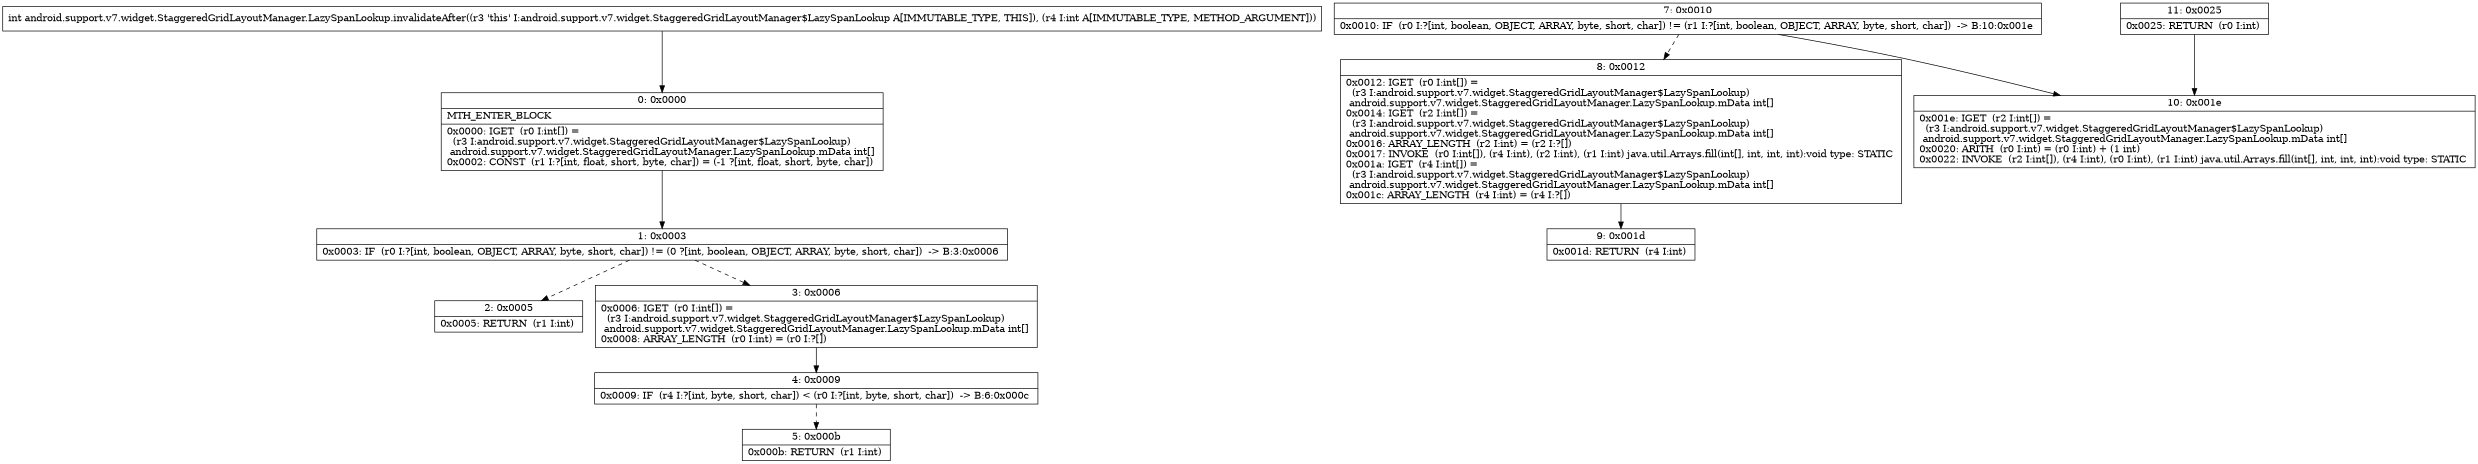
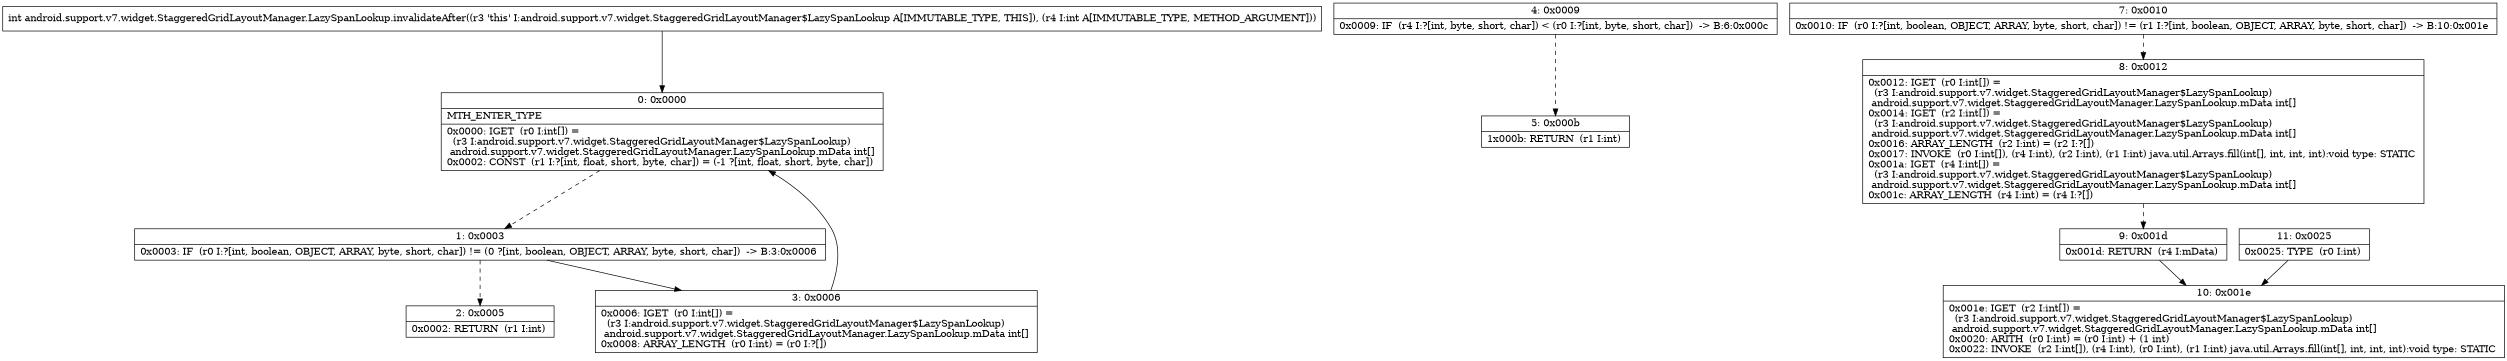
(2194, 26) -> (2304, 252)
(1917, 61) -> (2170, 270)
(499, 116) -> (494, 116)
(662, 196) -> (555, 198)
(1621, 213) -> (2143, 213)
(1621, 252) -> (2143, 252)
(719, 271) -> (611, 275)
(509, 324) -> (480, 329)
(816, 357) -> (827, 222)
(816, 452) -> (1556, 139)
